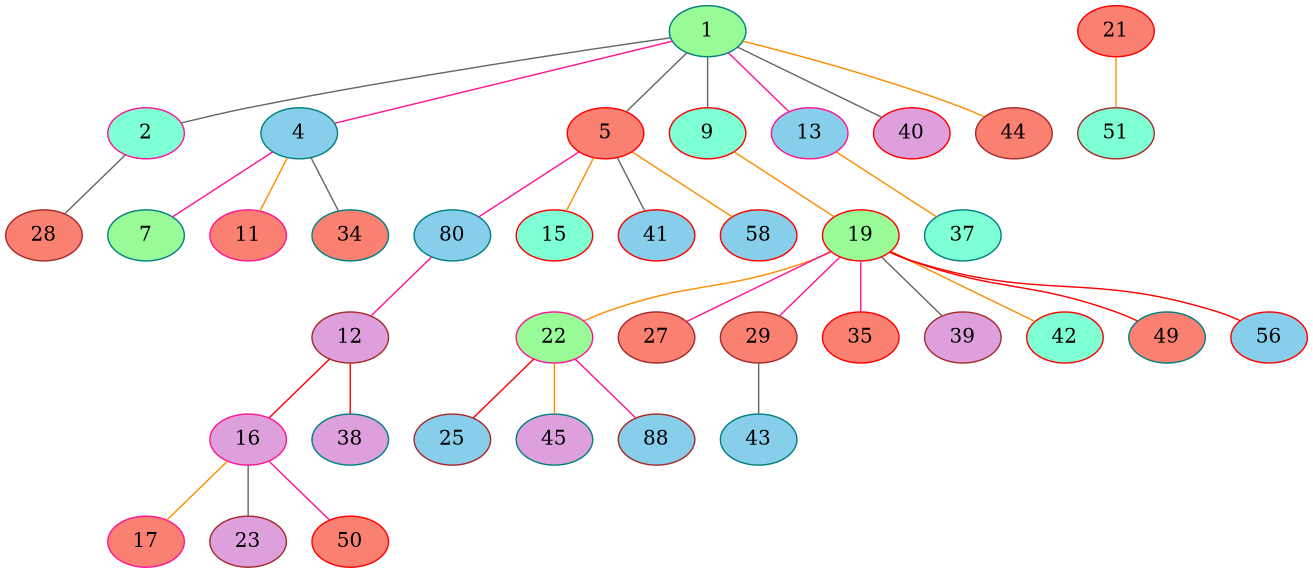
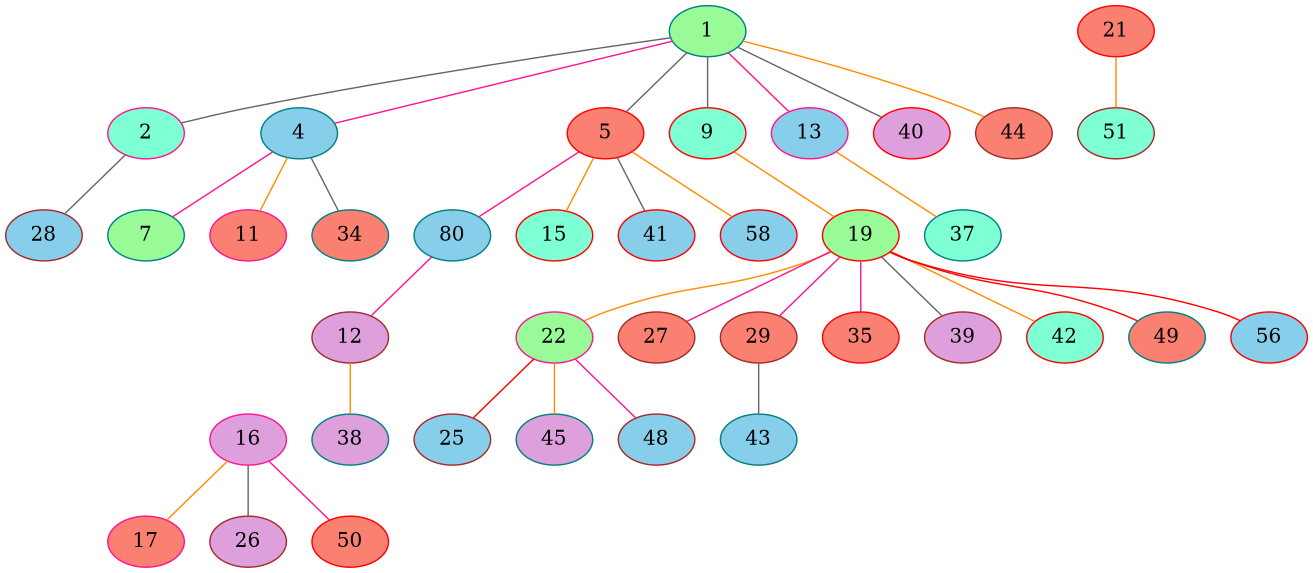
(44, 235) -> (44, 235)
(299, 388) -> none
(350, 389) -> (350, 389)
(657, 440) -> (657, 440)
(248, 542) -> (248, 542)
